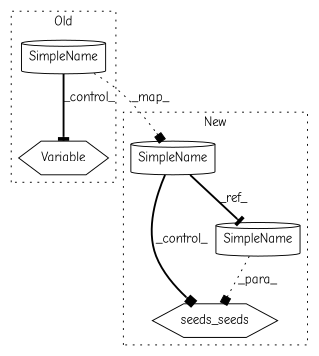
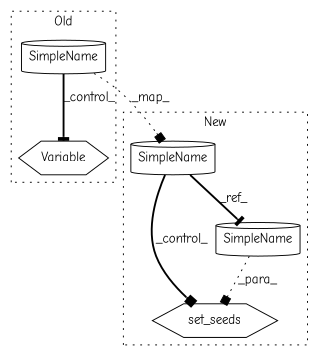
(215, 321) -> (215, 321)
